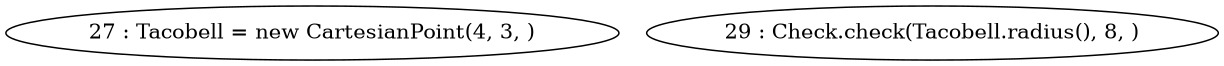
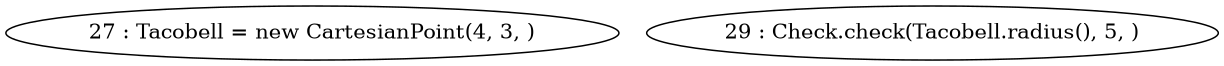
(932, 33) -> (932, 33)
